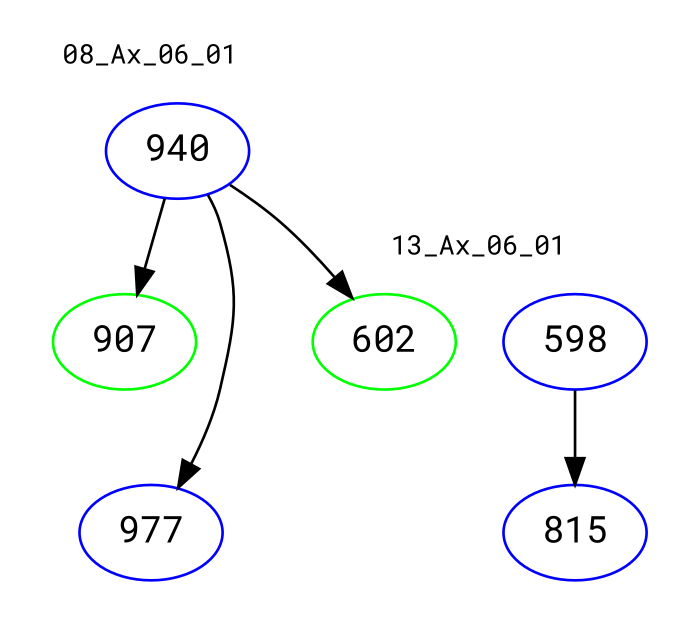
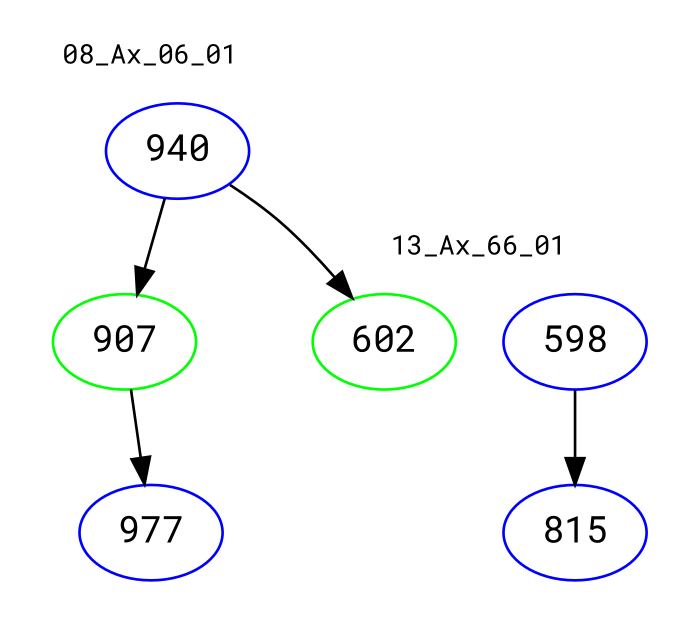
(480, 248) -> (480, 248)
(232, 331) -> (136, 423)
